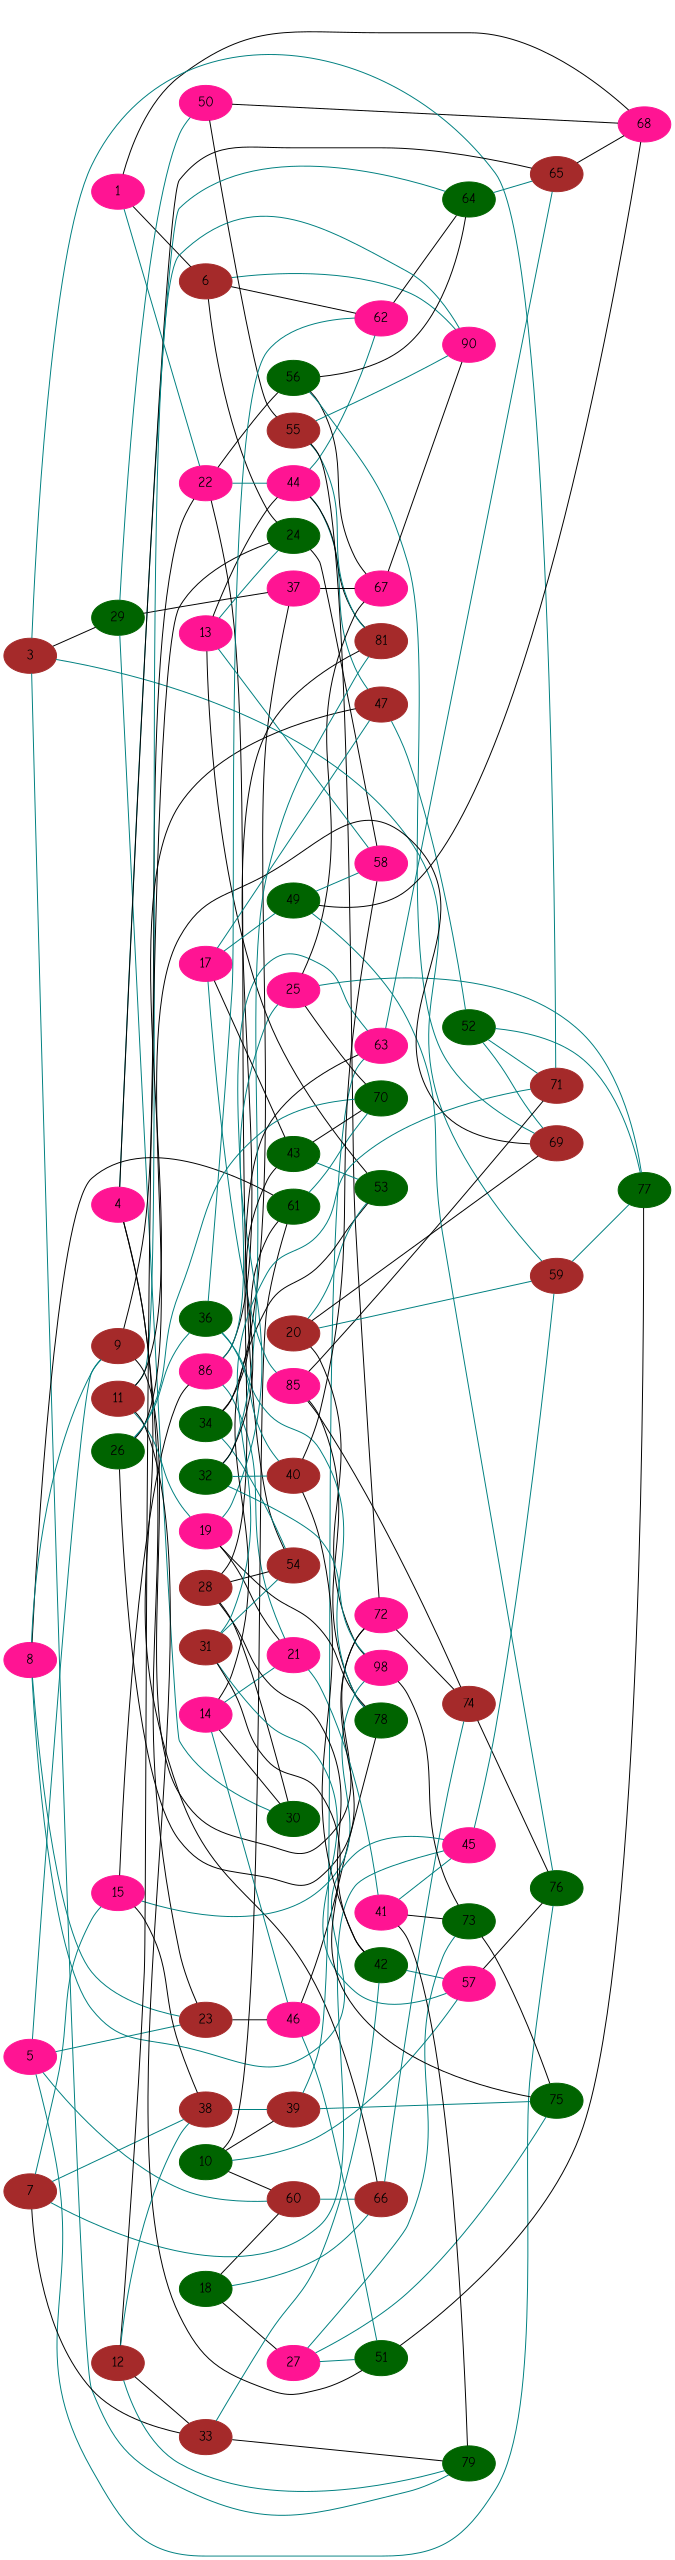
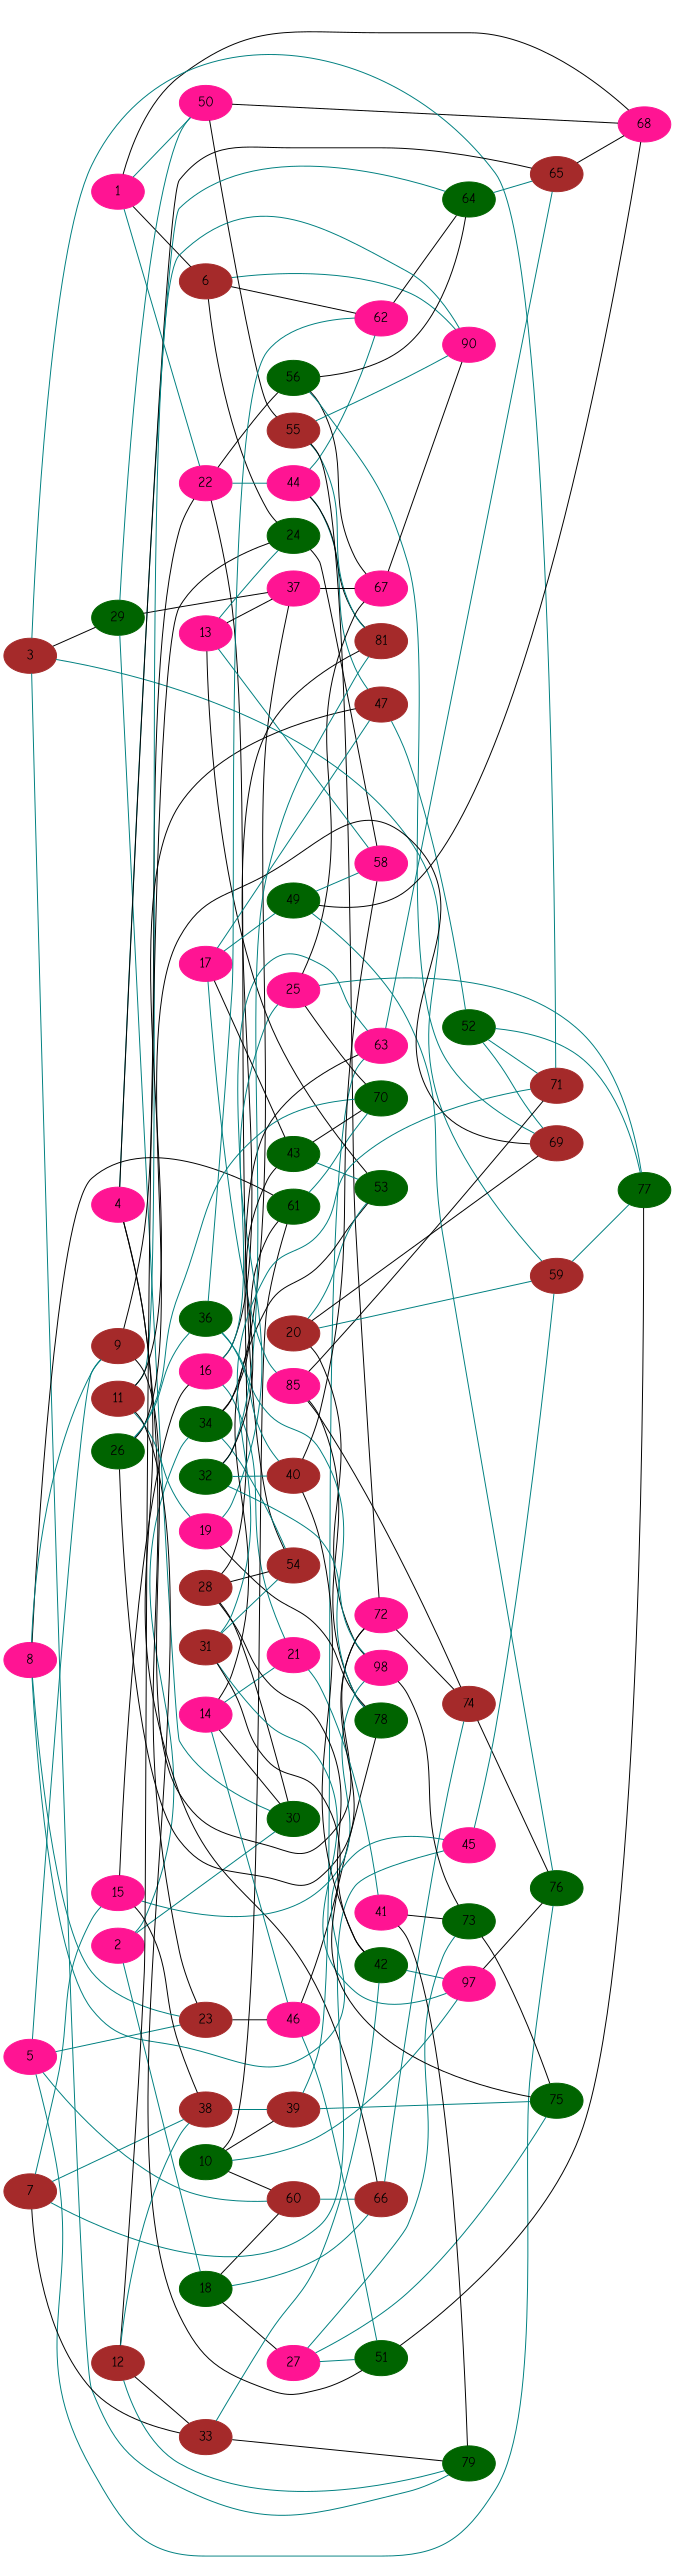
none -> (162, 147)
(246, 545) -> (250, 611)
(206, 1371) -> (206, 1371)
(250, 1593) -> none
(425, 1879) -> none
none -> (118, 1946)
(469, 1984) -> (469, 1984)
